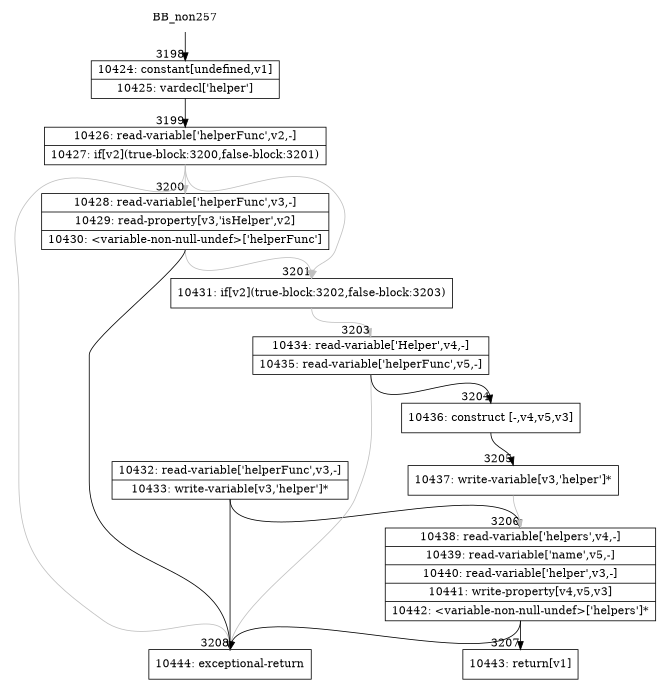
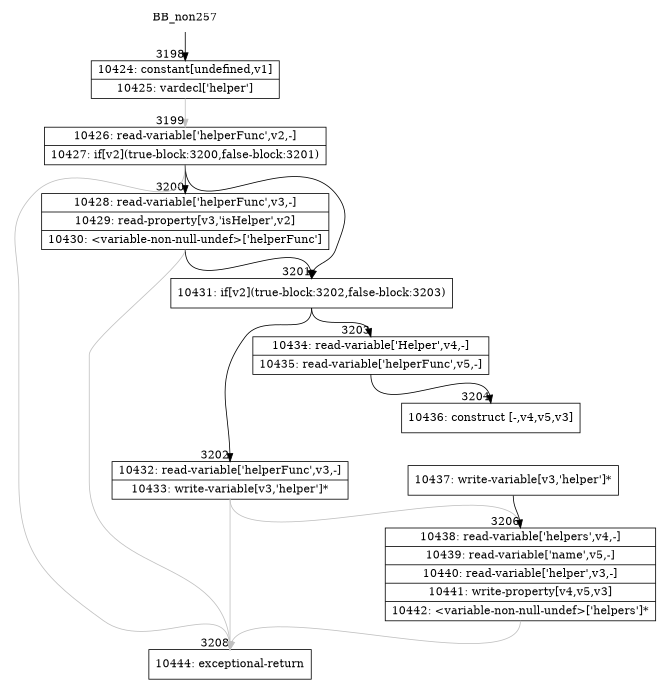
(185, 109) -> (185, 109)
(185, 175) -> (185, 175)
(299, 177) -> (299, 177)
(245, 265) -> (245, 265)
(337, 322) -> (337, 322)
none -> (234, 355)
(499, 447) -> none
(89, 459) -> (89, 459)
(515, 508) -> (515, 508)
(371, 514) -> (371, 514)
(336, 524) -> none
(230, 570) -> (230, 570)
(379, 636) -> (379, 636)
(520, 664) -> none
